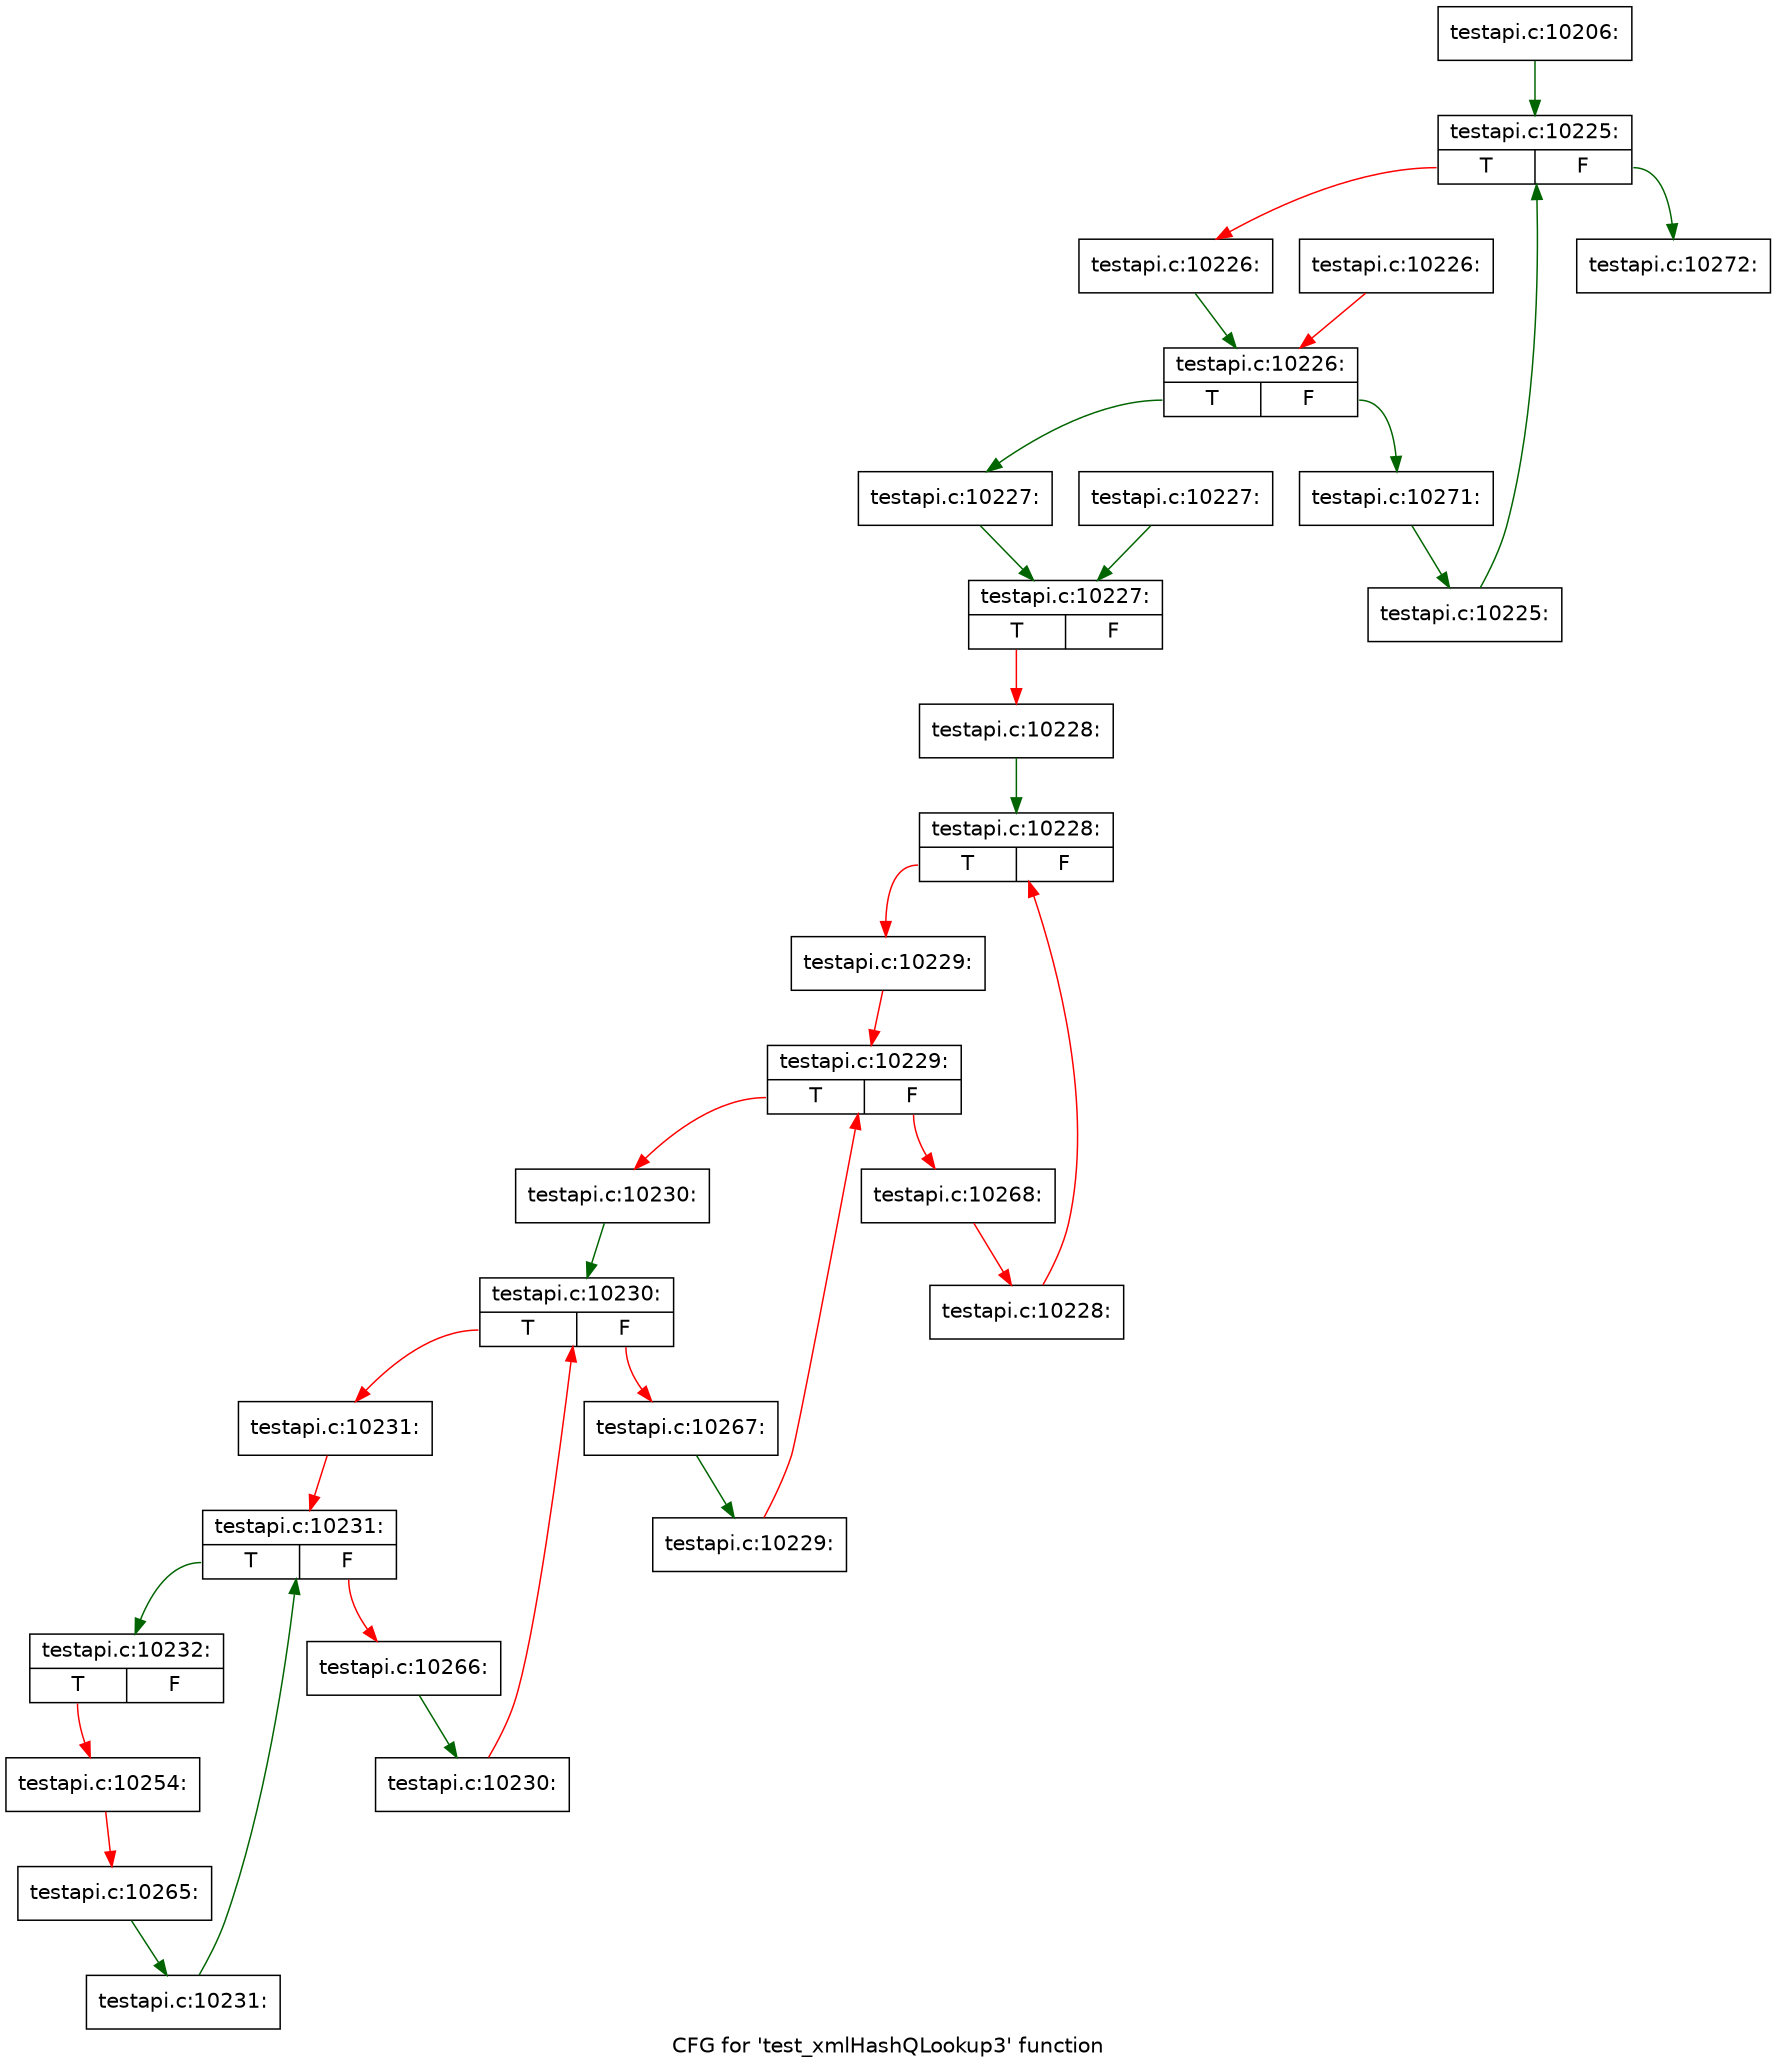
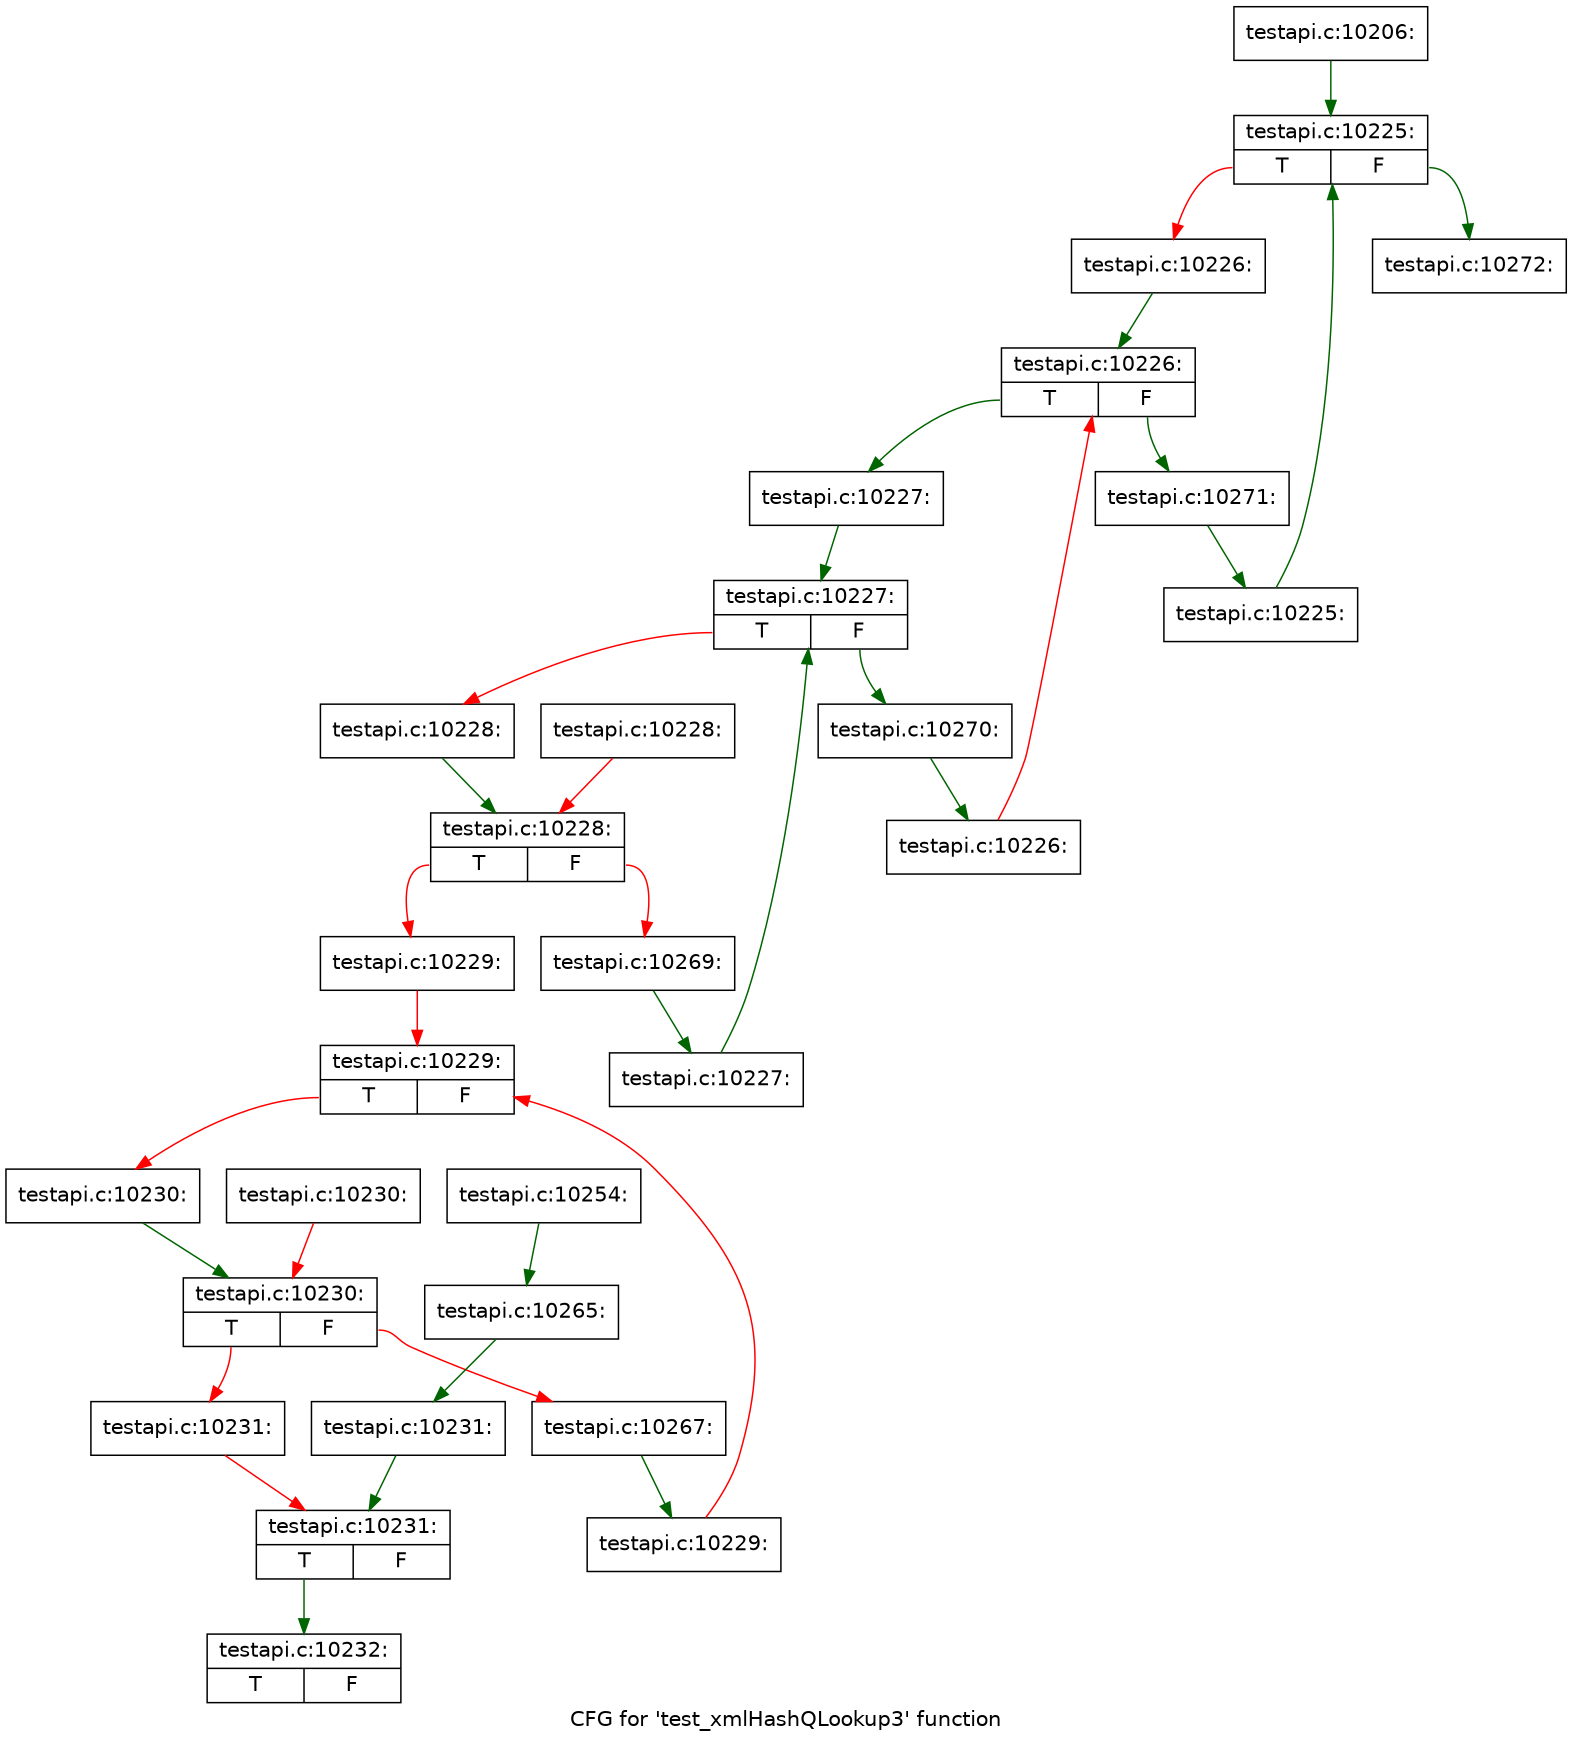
none -> (915, 731)
none -> (638, 963)
(958, 1196) -> none
(404, 1668) -> none
(80, 1723) -> none
(108, 1832) -> (534, 1247)
